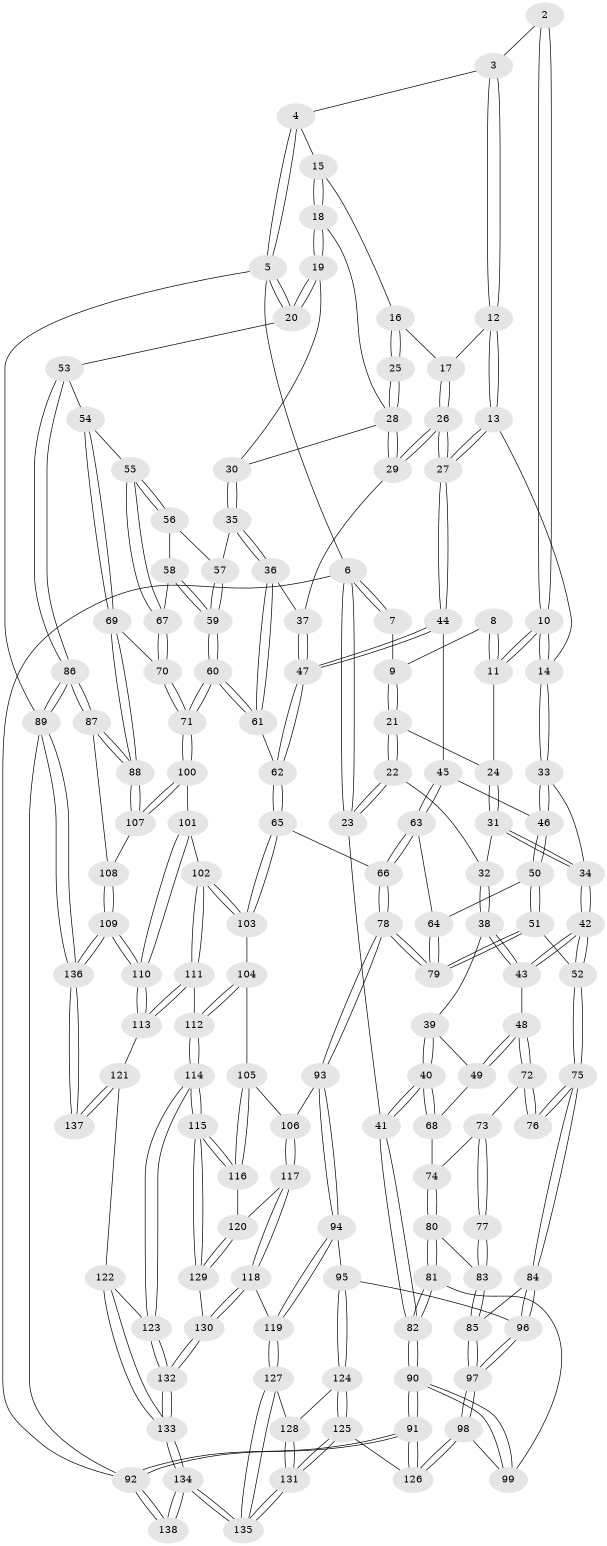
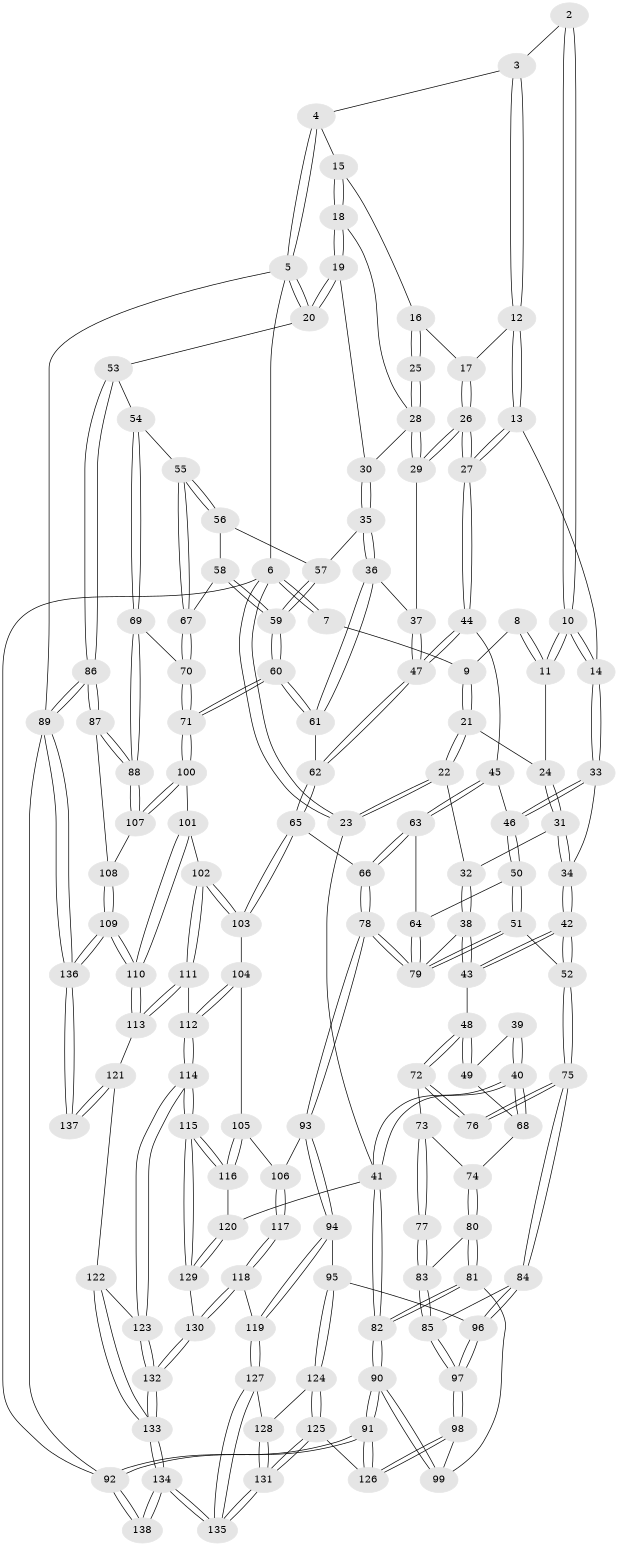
(465, 978) -> (441, 950)
(264, 1202) -> (301, 1199)
